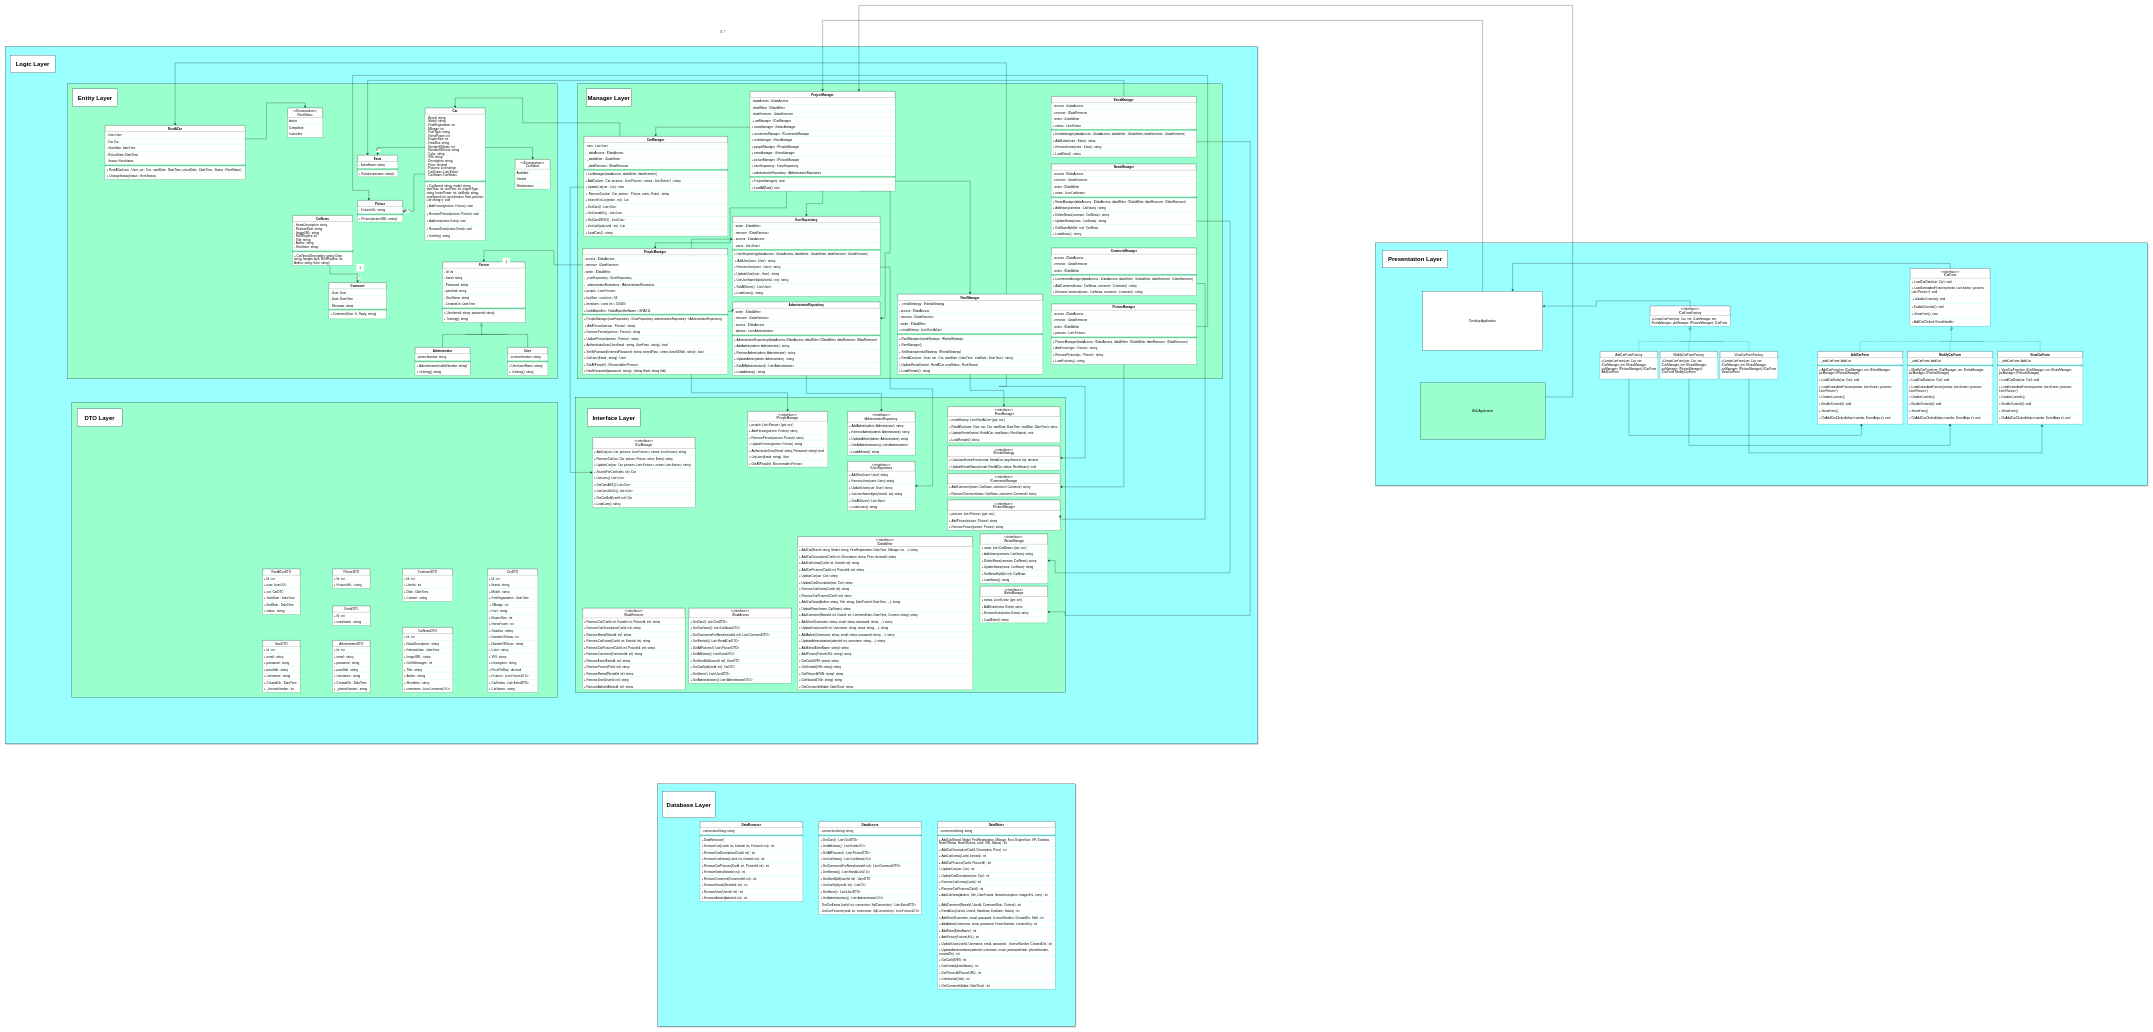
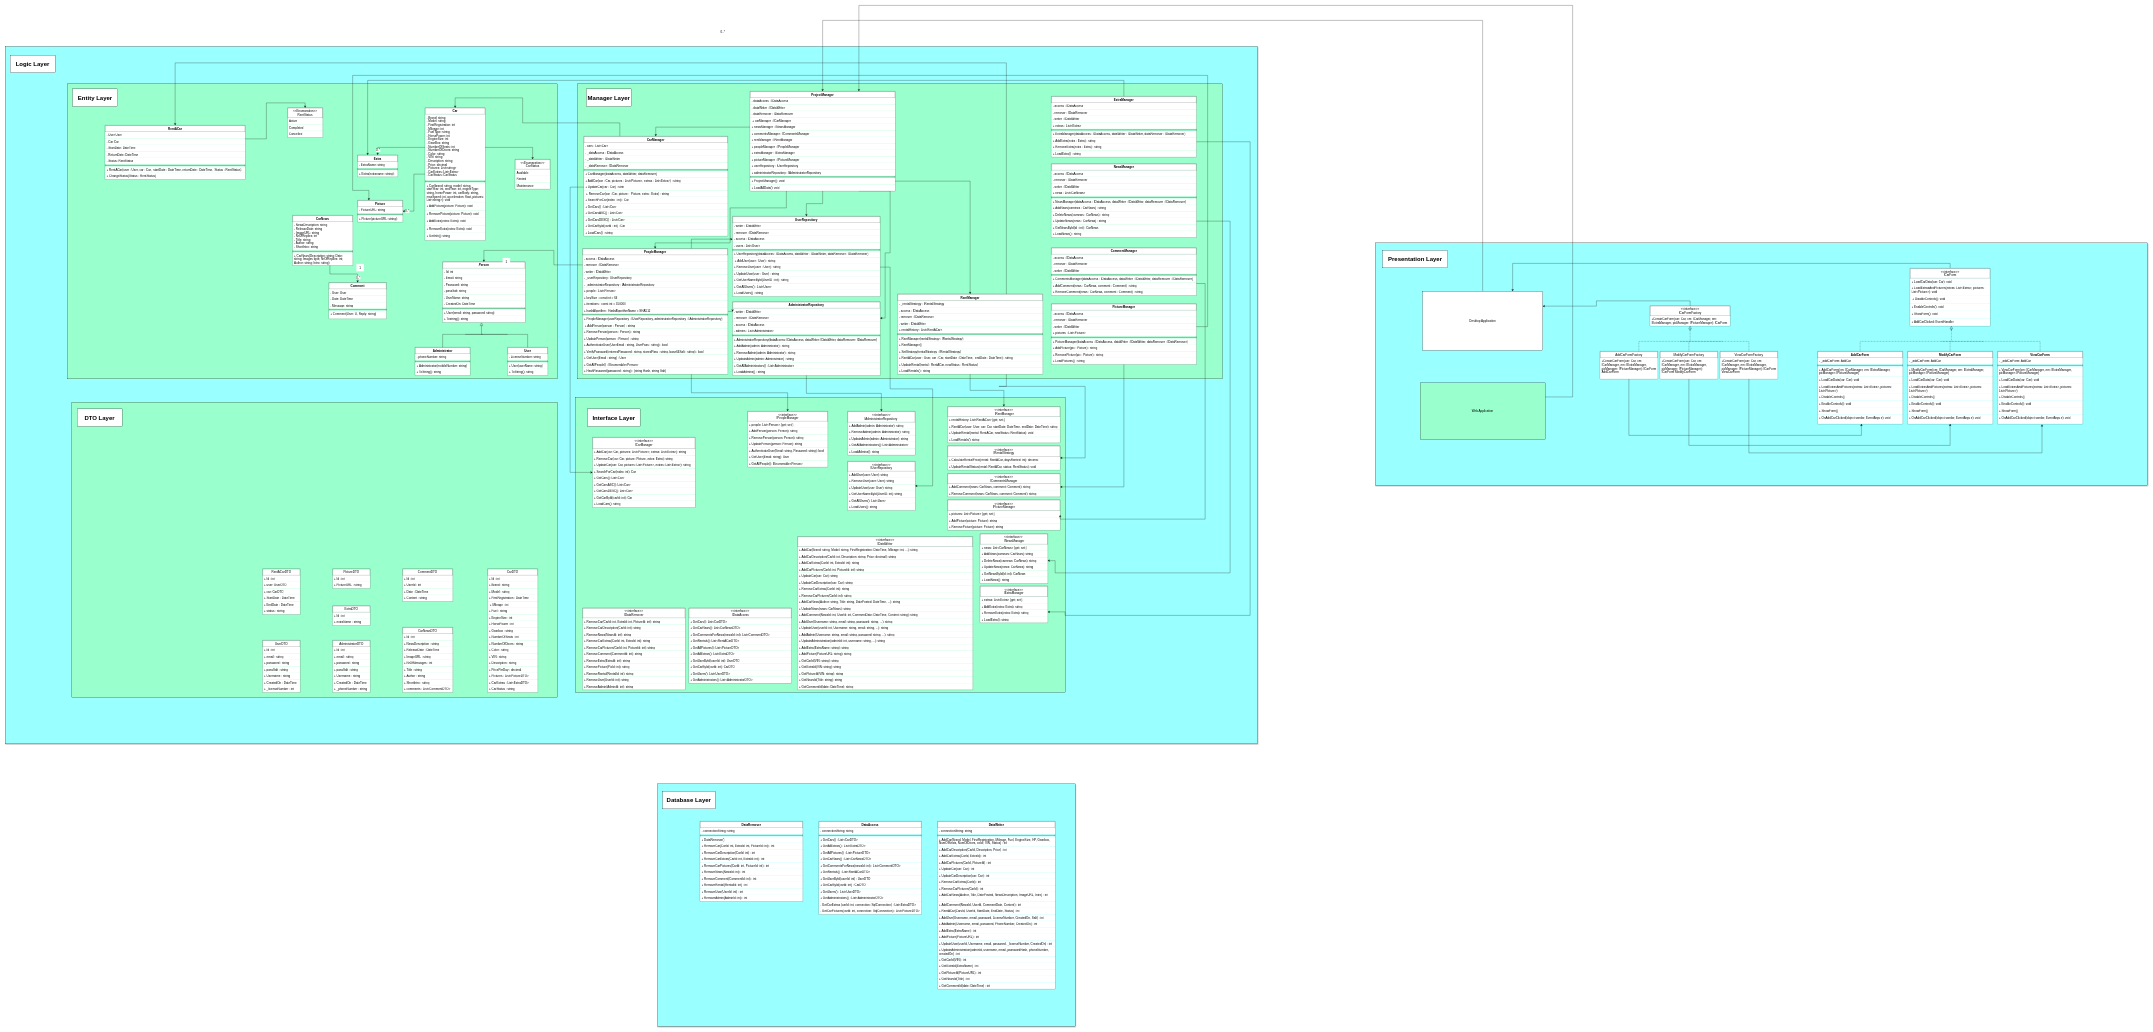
(689, 804) -> (689, 800)
